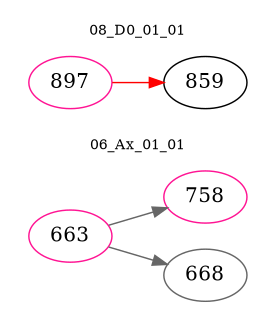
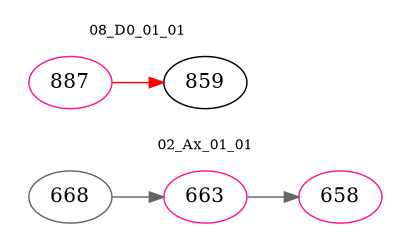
(70, 83) -> (70, 83)
(138, 146) -> (205, 146)
(205, 197) -> (340, 197)
(131, 254) -> (131, 197)
